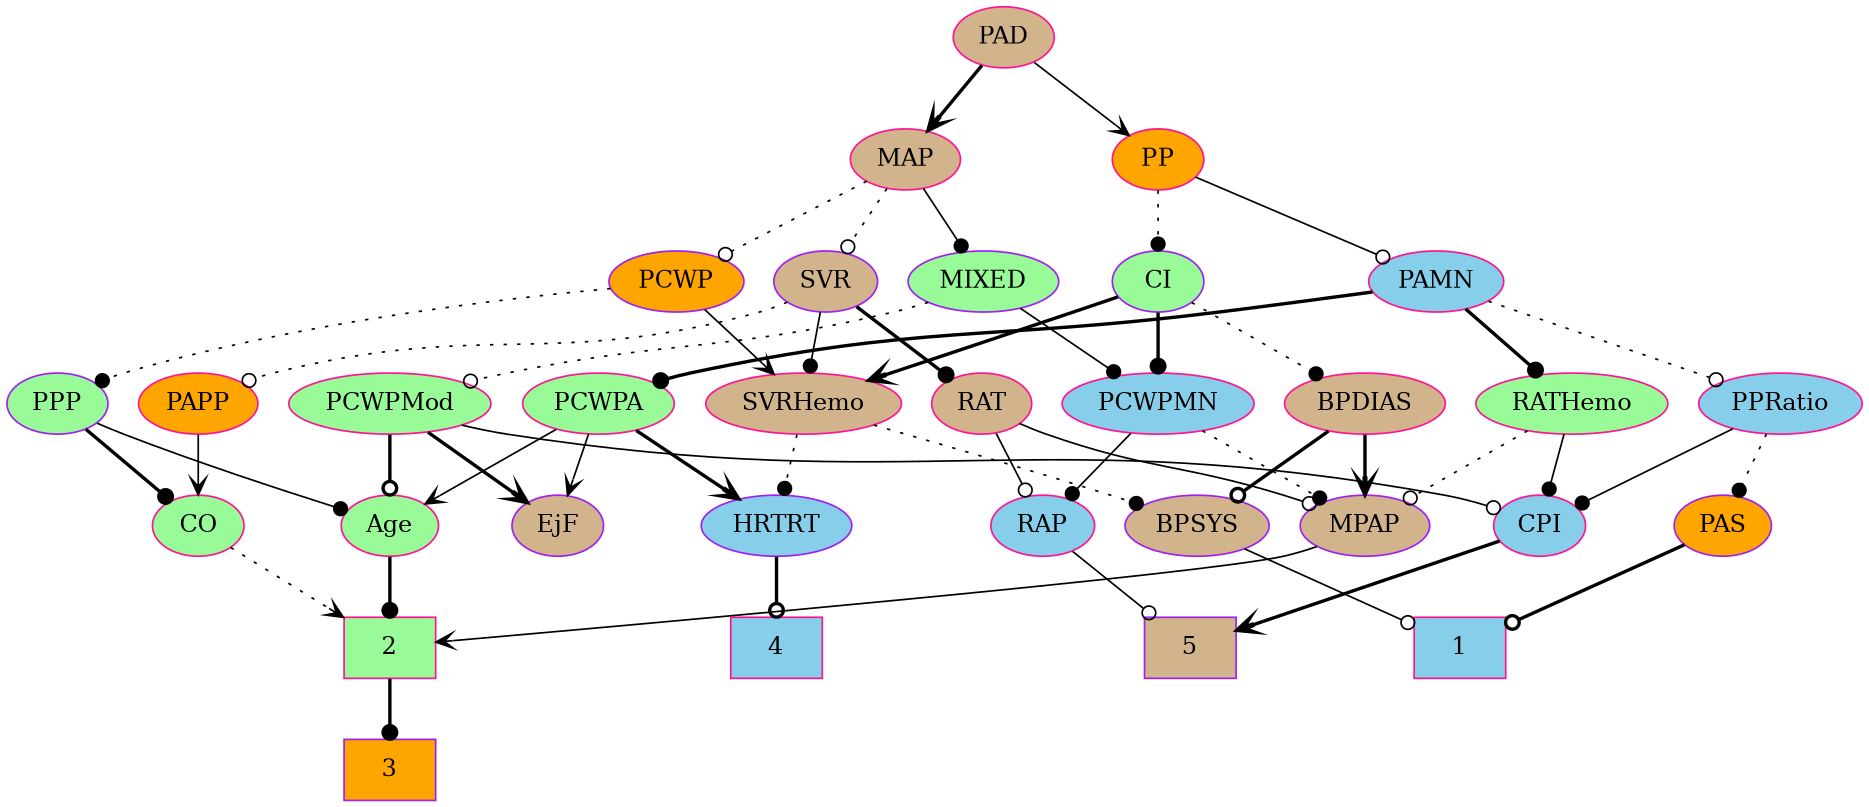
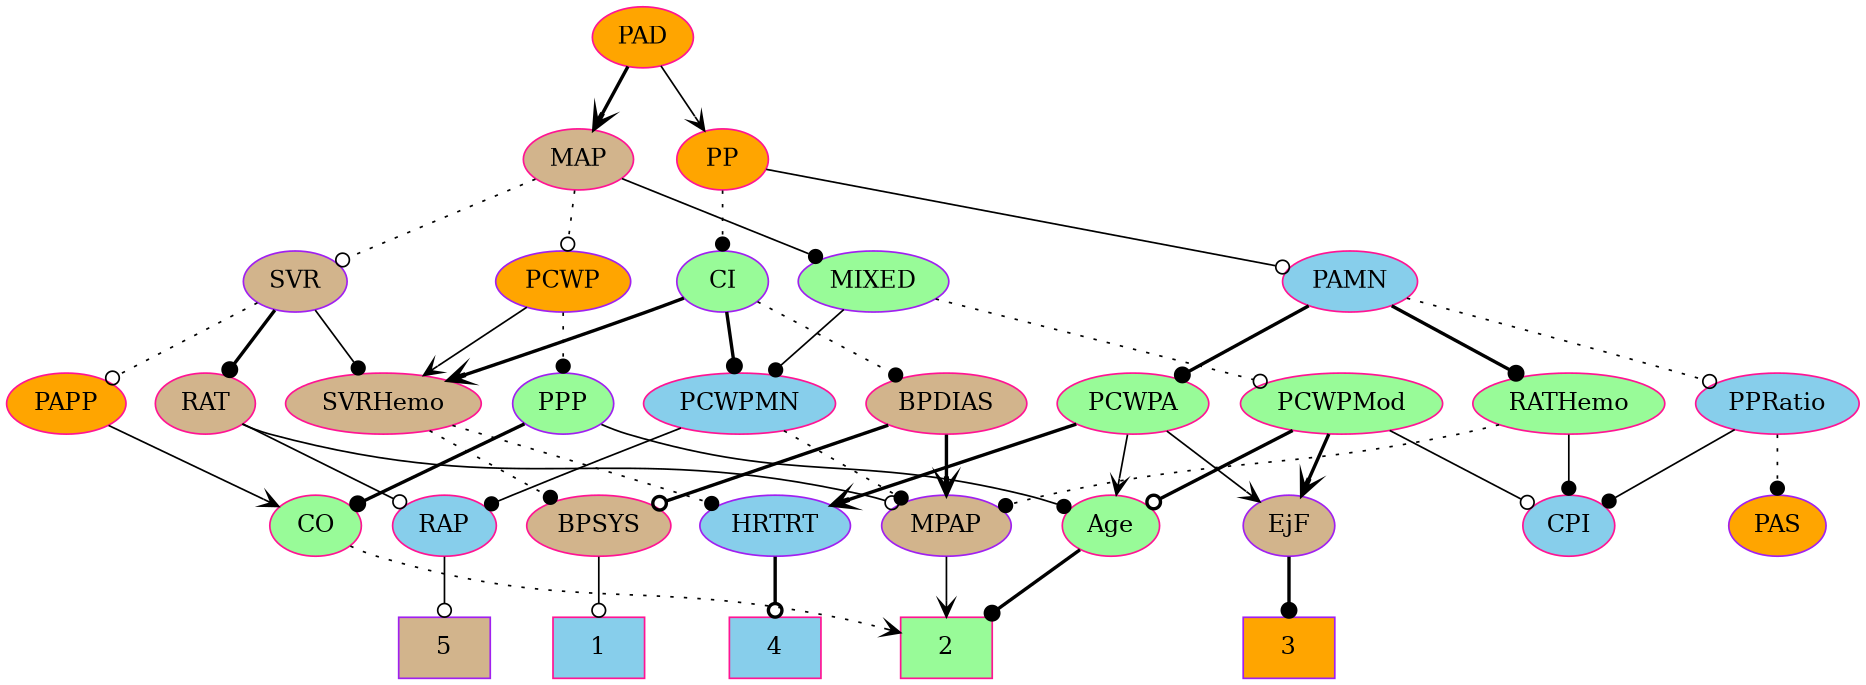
(1004, 37) -> (643, 37)
(1472, 463) -> (1256, 463)
(1197, 526) -> (599, 526)
(1602, 582) -> none
(1376, 583) -> none
(390, 702) -> (1289, 580)
